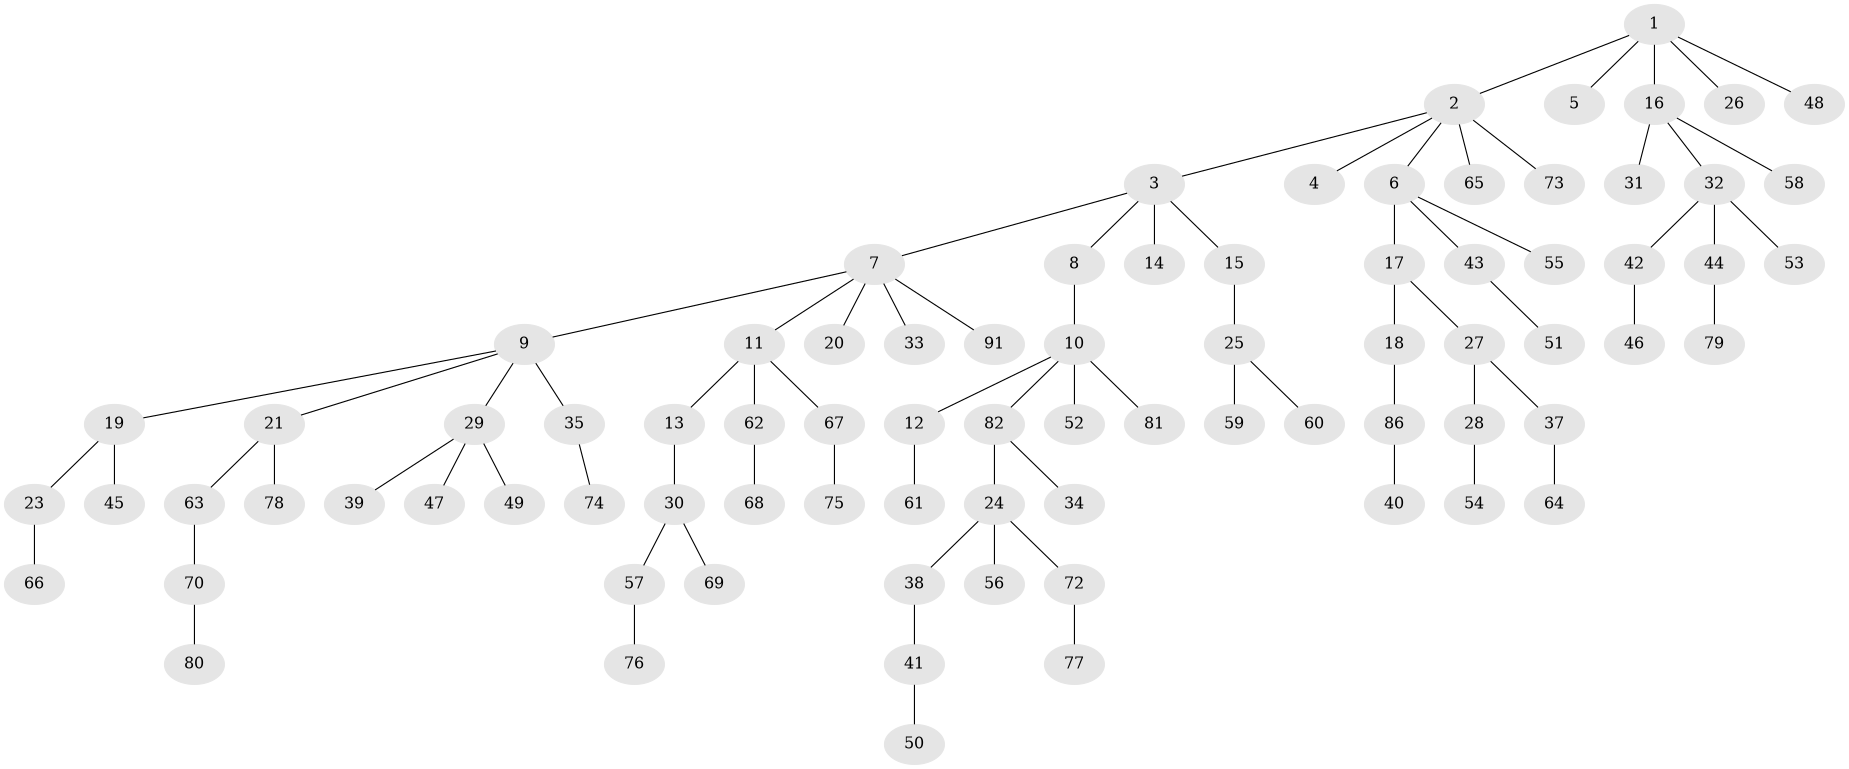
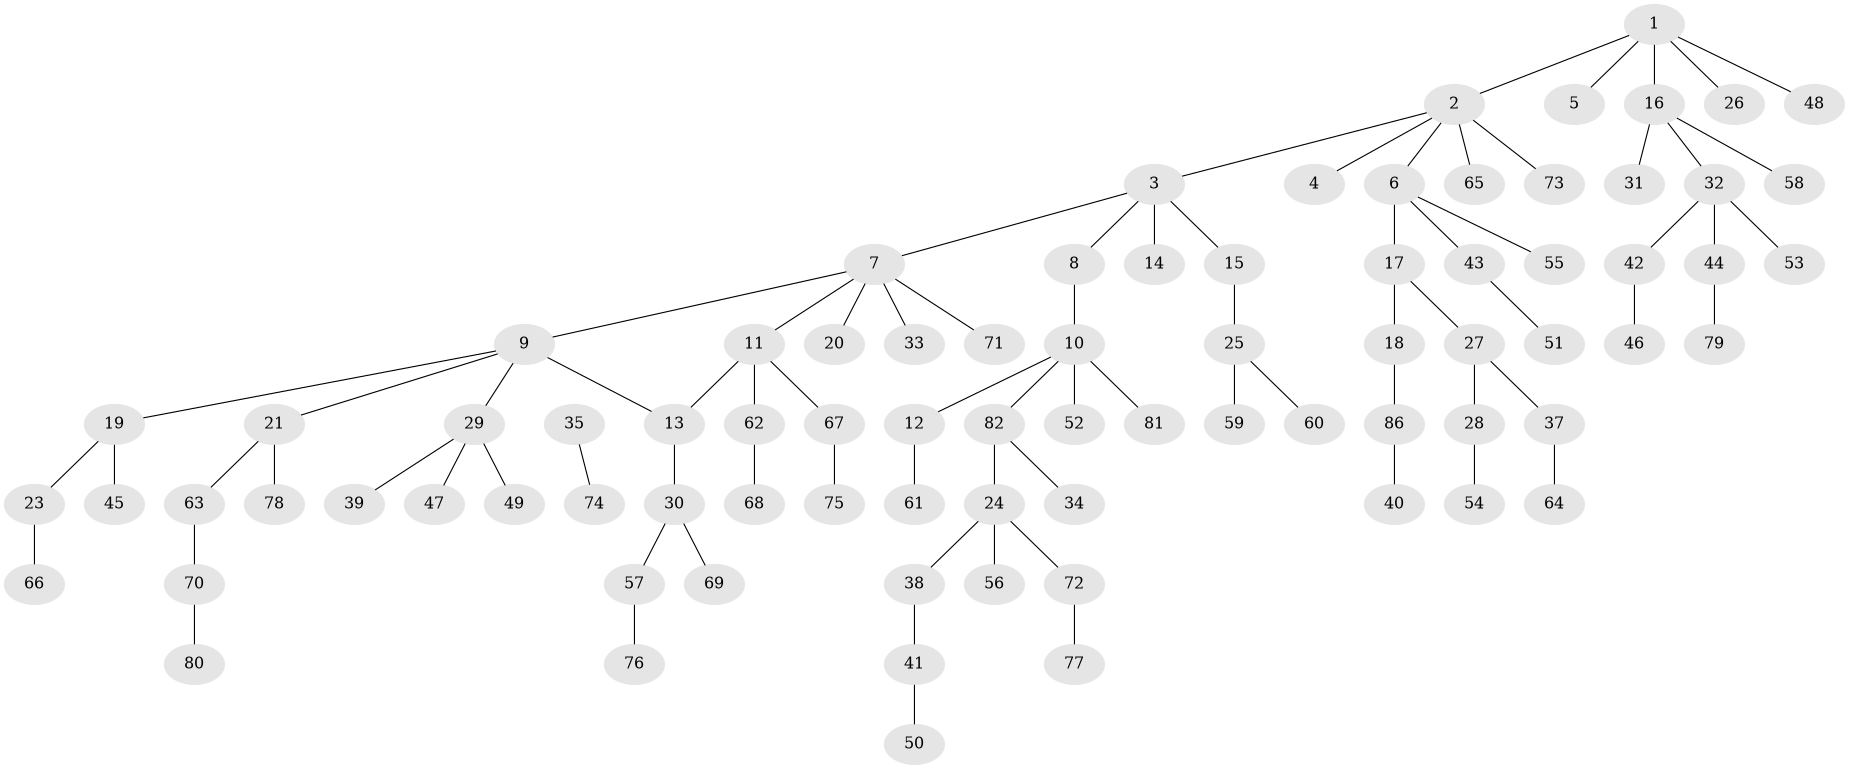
(994, 344) -> (994, 344)
(549, 384) -> (600, 385)
